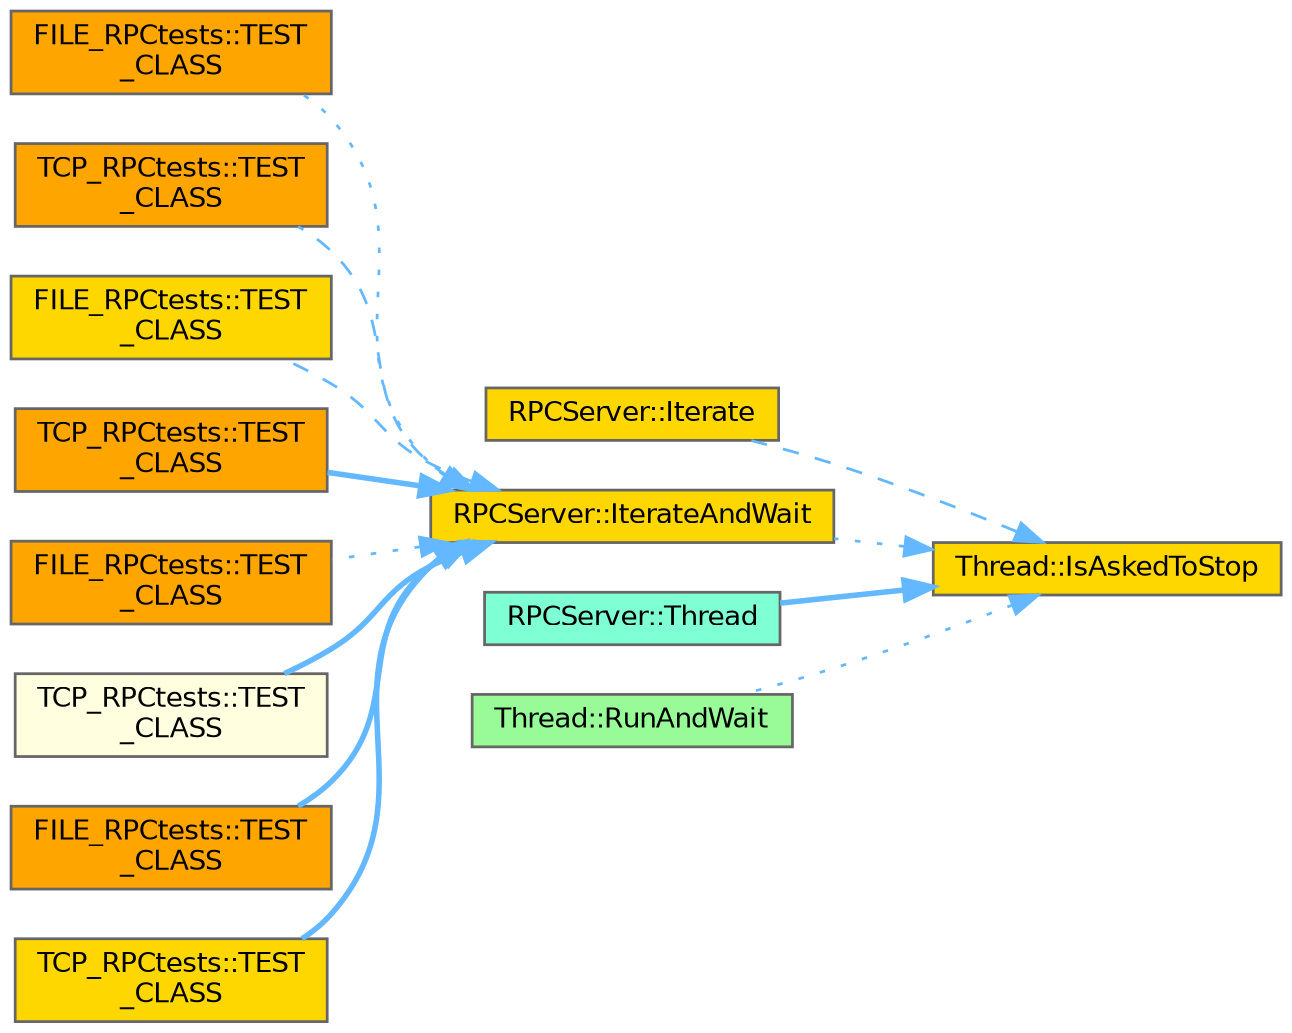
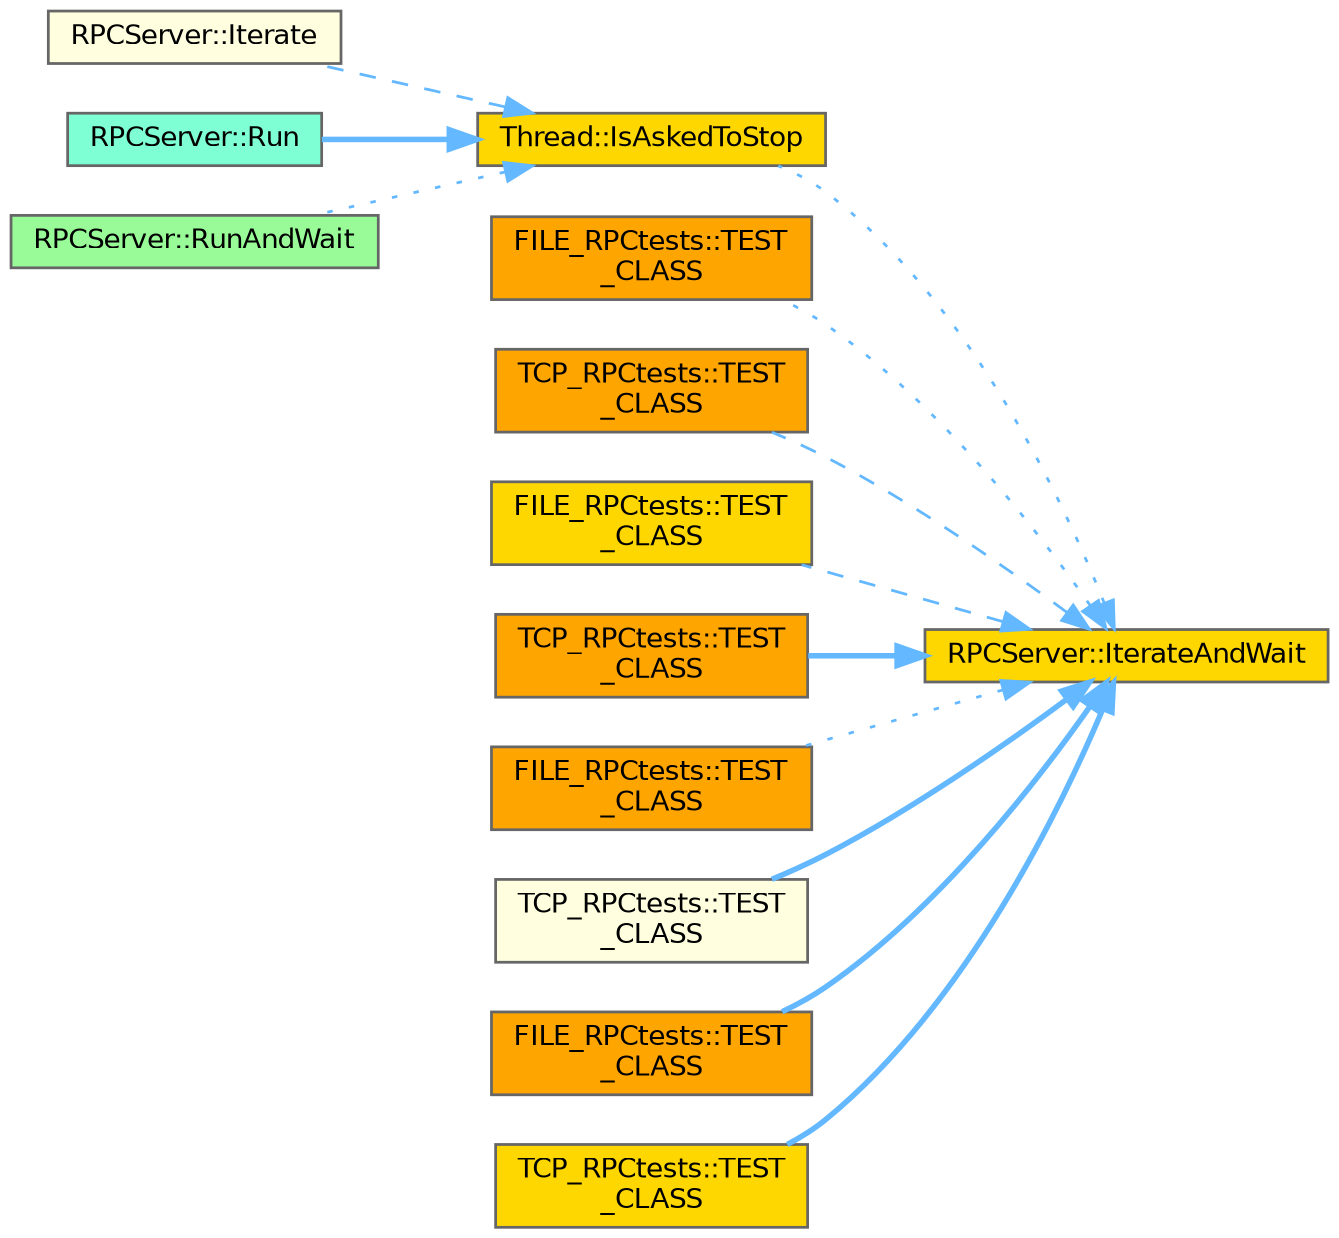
(632, 414) -> (195, 37)
(869, 543) -> (975, 357)
(632, 618) -> (195, 139)
(632, 721) -> (195, 242)
